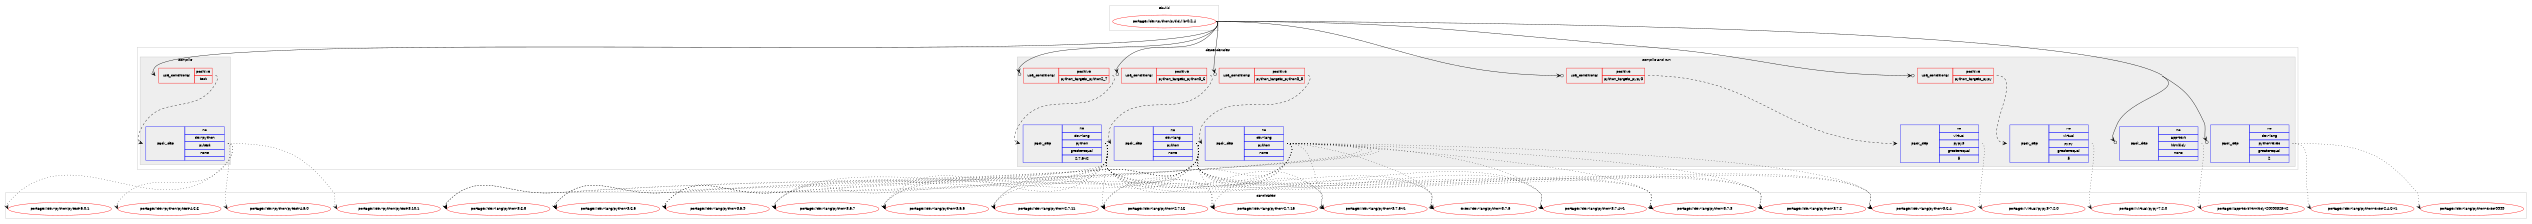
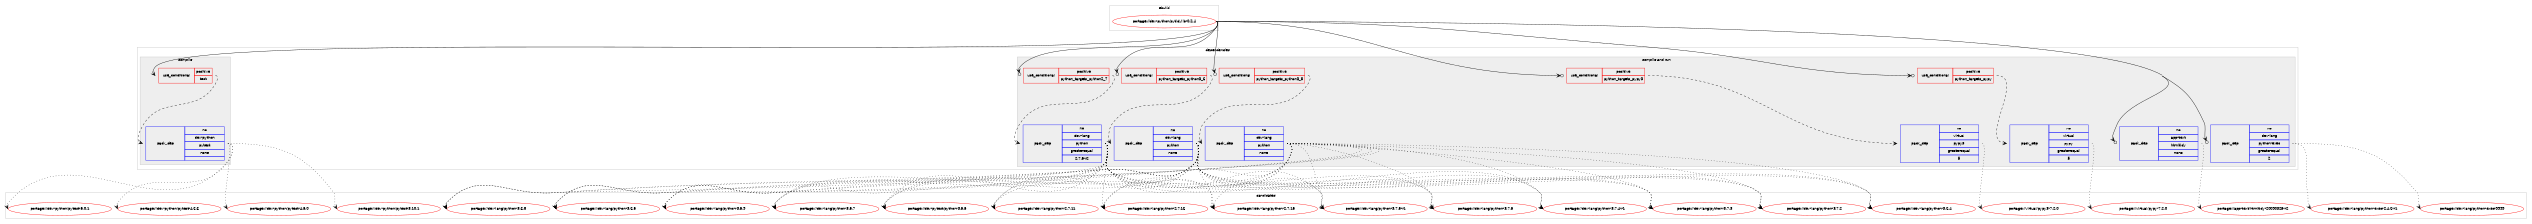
(937, 209) -> (937, 209)
(1485, 209) -> (1485, 209)
